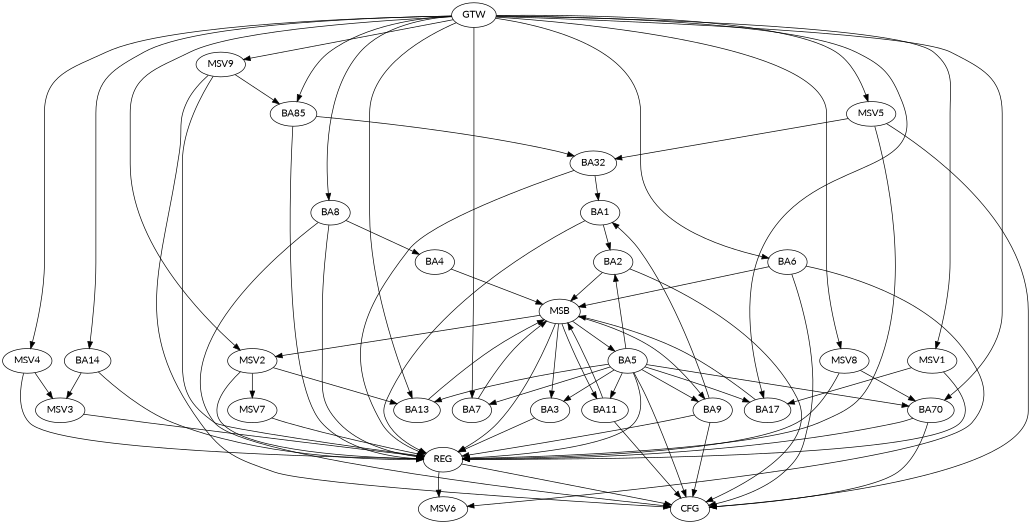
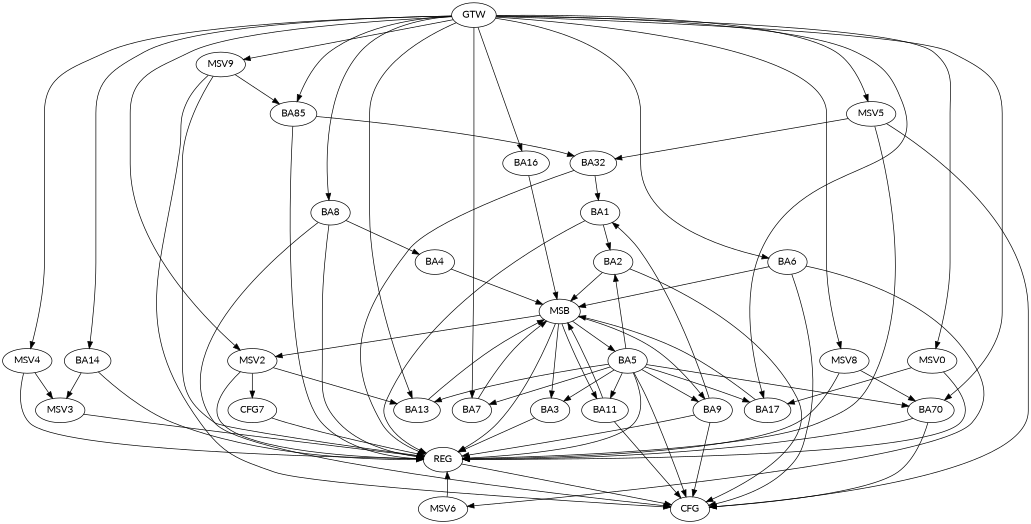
none -> (526, 163)
(932, 361) -> (932, 361)
(252, 410) -> (252, 410)
(438, 482) -> (448, 488)
